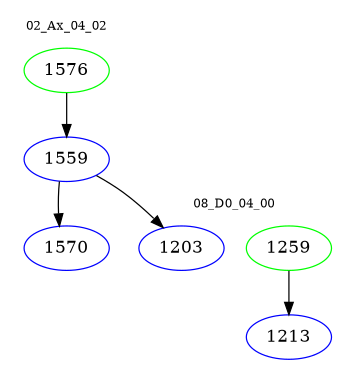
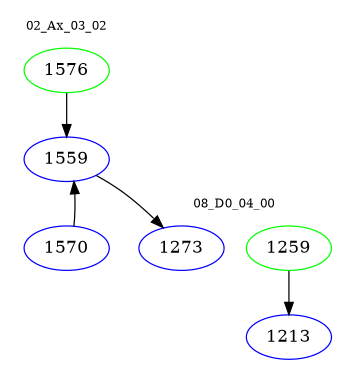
(67, 27) -> (67, 27)
(58, 198) -> (75, 210)
(182, 248) -> (182, 248)
